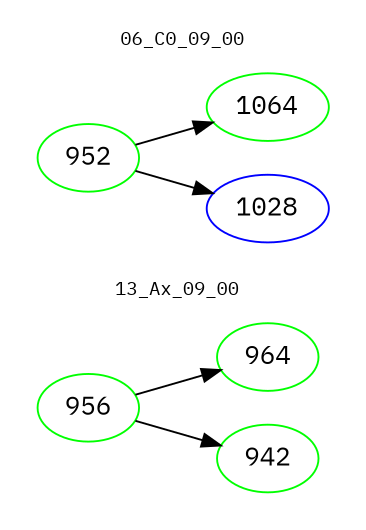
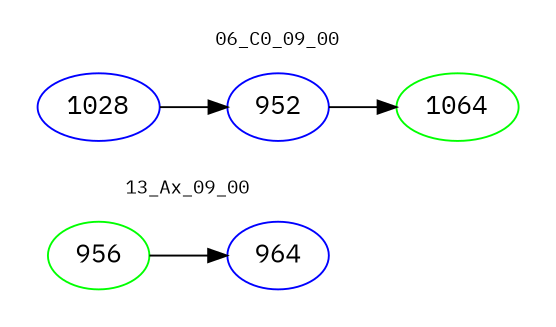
(88, 158) -> (278, 107)
(165, 179) -> (184, 107)
(268, 357) -> (278, 256)
(268, 459) -> none
